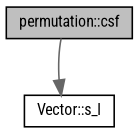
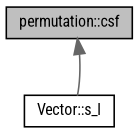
(59, 59) -> (80, 75)
